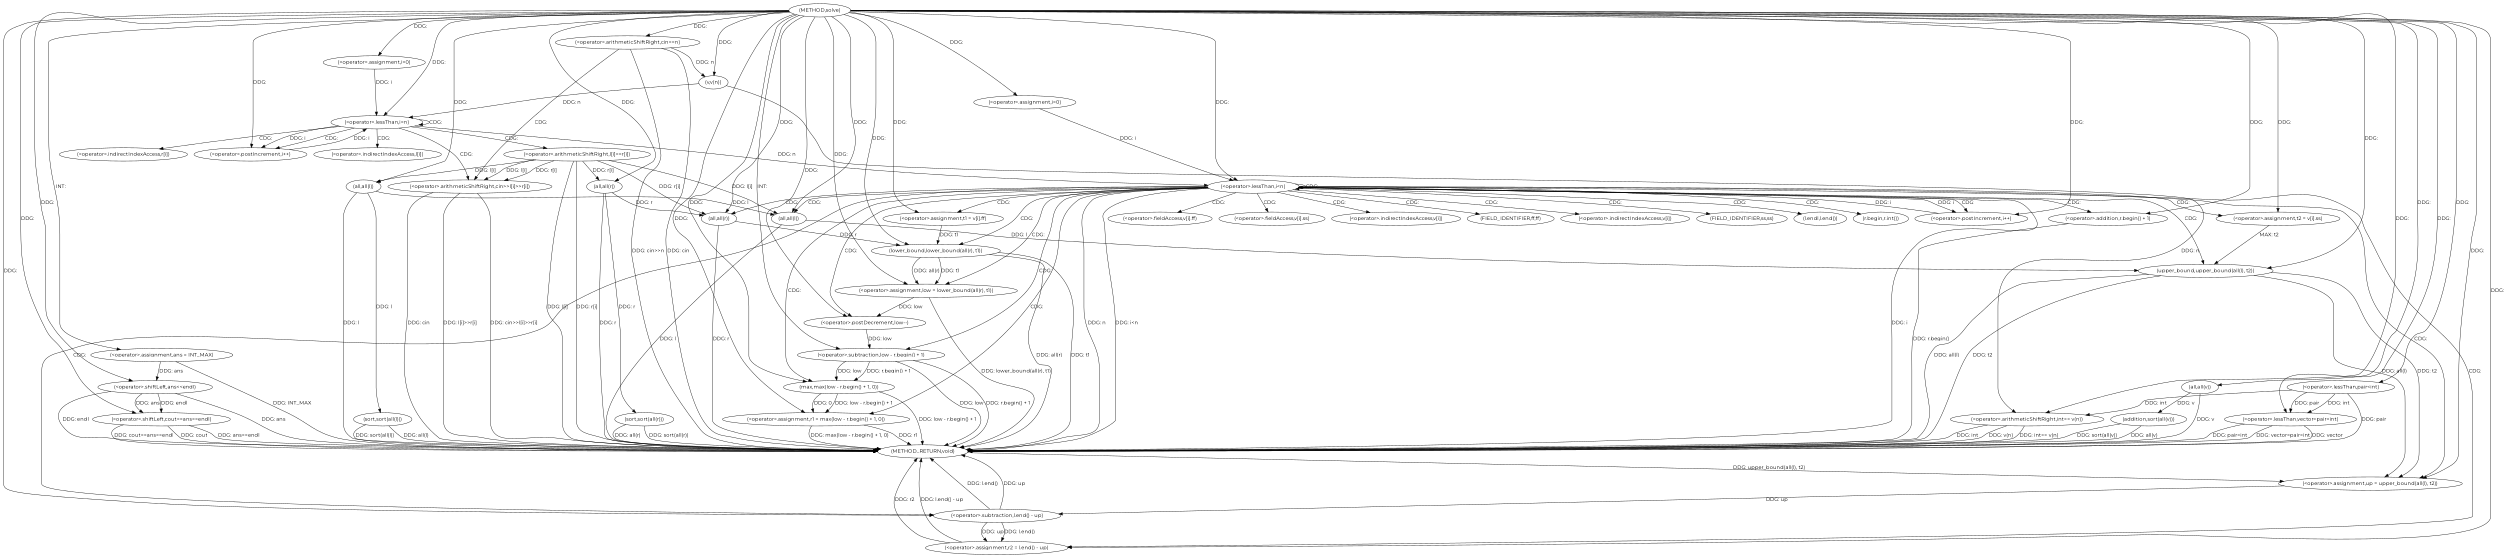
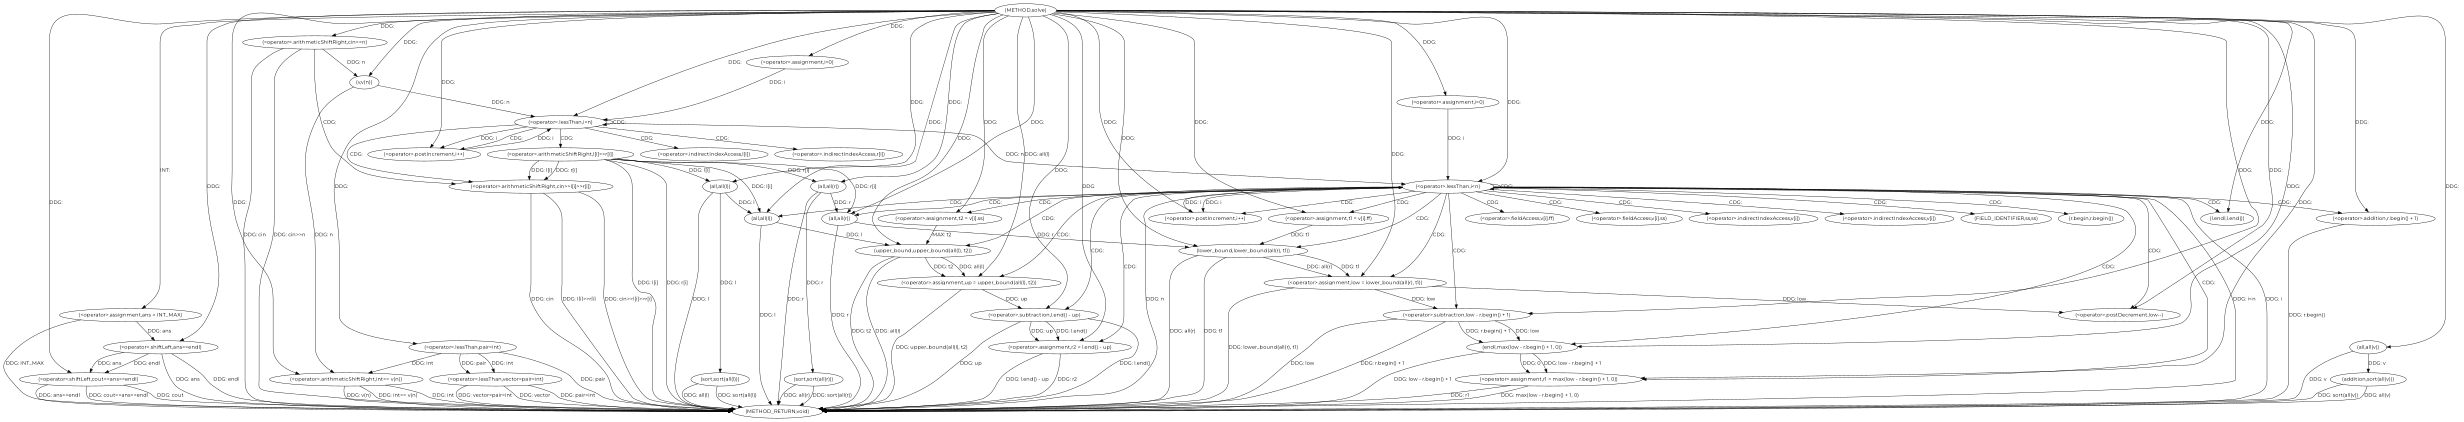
(1885, 14) -> (1772, 13)
(763, 187) -> (2246, 170)
(1511, 219) -> none
(1881, 219) -> (2091, 219)
(2478, 251) -> (1037, 154)
(868, 337) -> (1404, 299)
(839, 387) -> (1522, 347)
(1624, 467) -> (892, 361)
